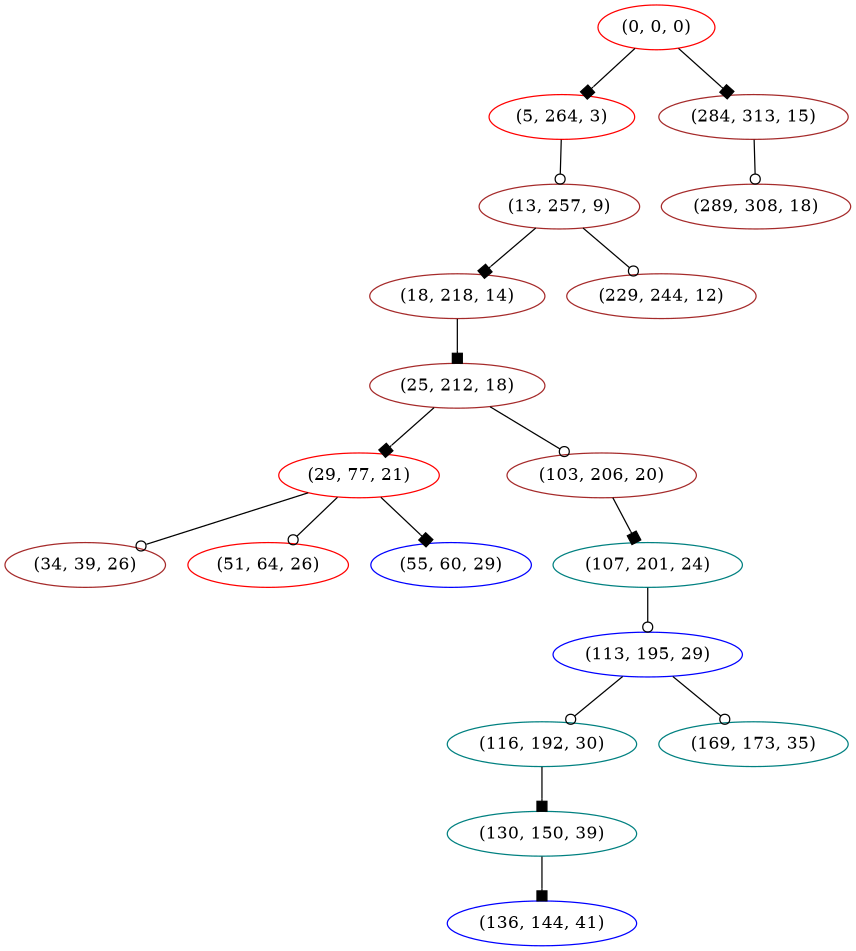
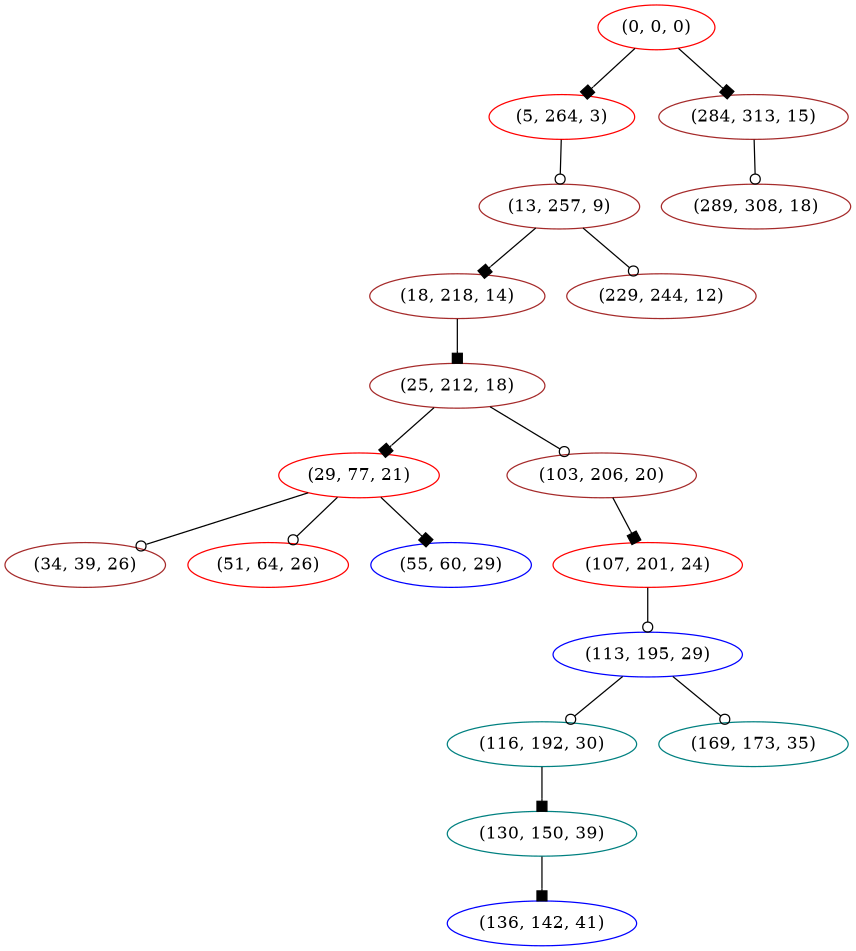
(648, 565) -> (648, 565)
(542, 923) -> (542, 923)
